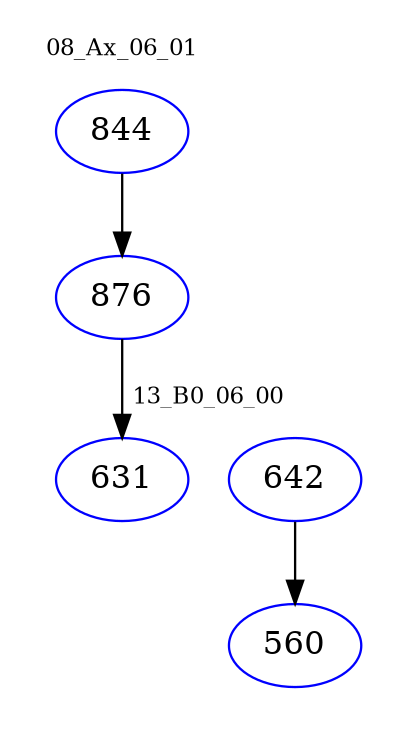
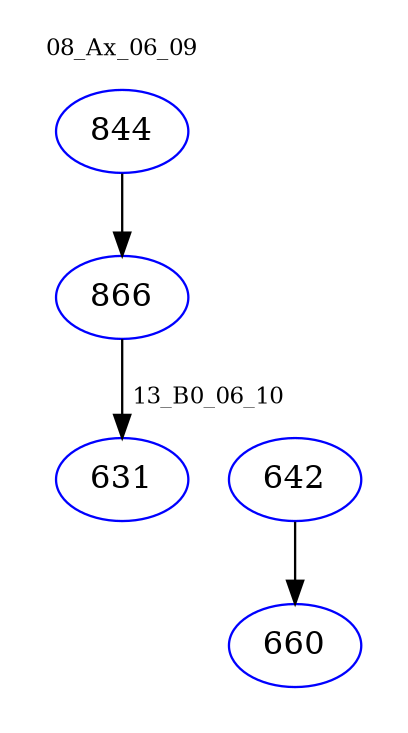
(122, 50) -> (122, 50)
(122, 297) -> (122, 297)
(209, 398) -> (209, 398)
(295, 646) -> (295, 646)
